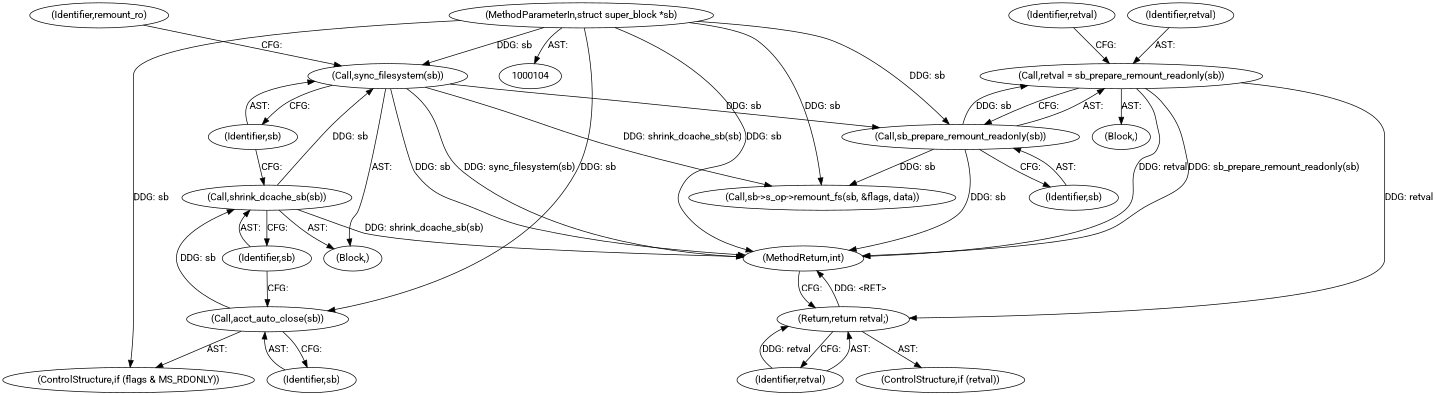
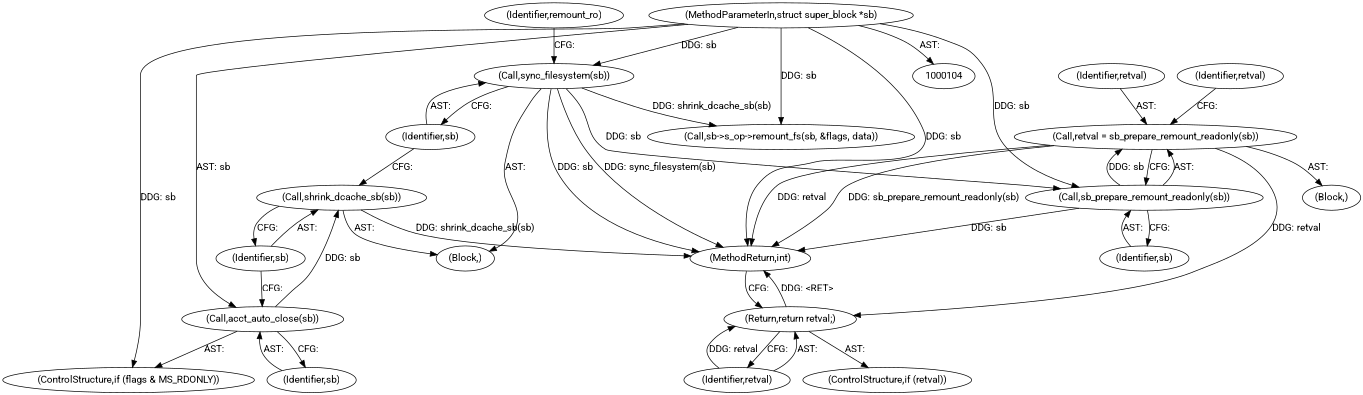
(320, 137) -> none
(895, 166) -> none
(598, 167) -> (213, 167)
